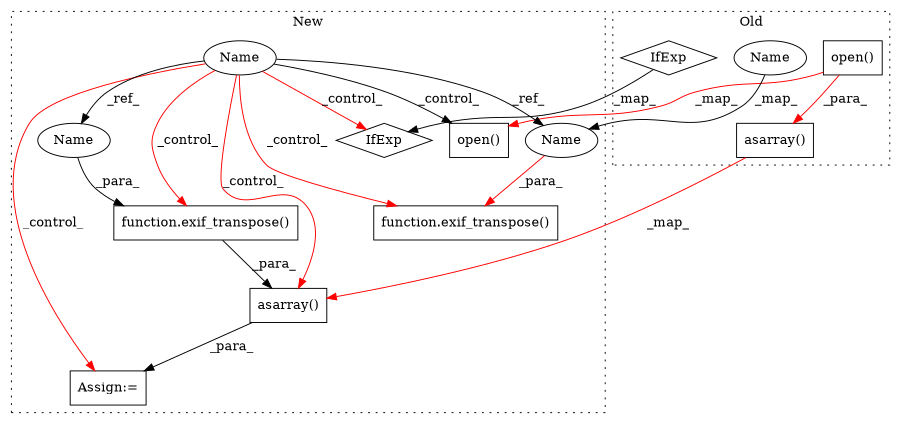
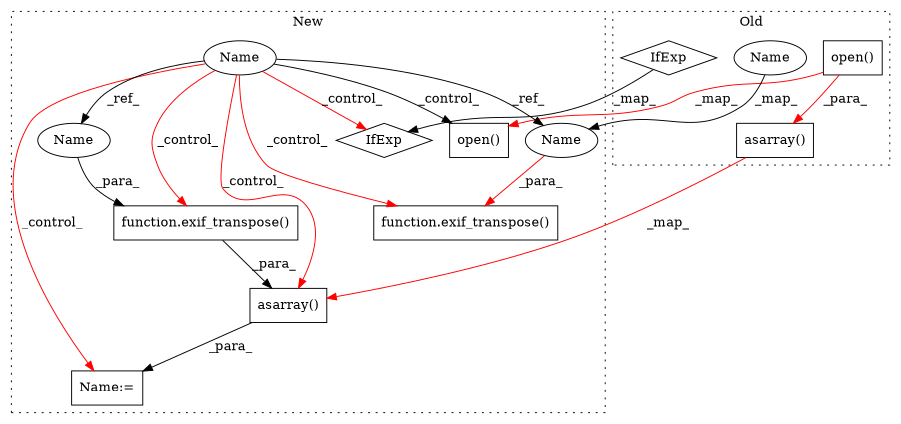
(108, 388) -> (107, 388)
